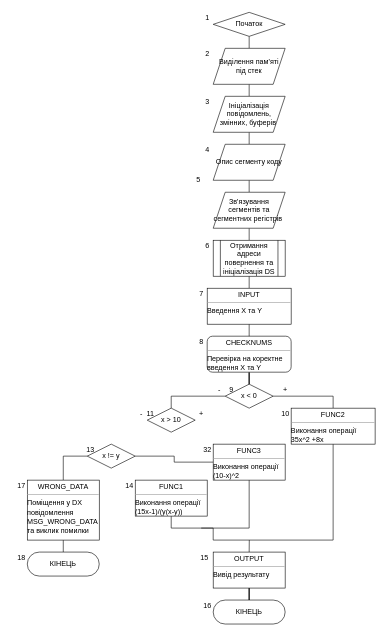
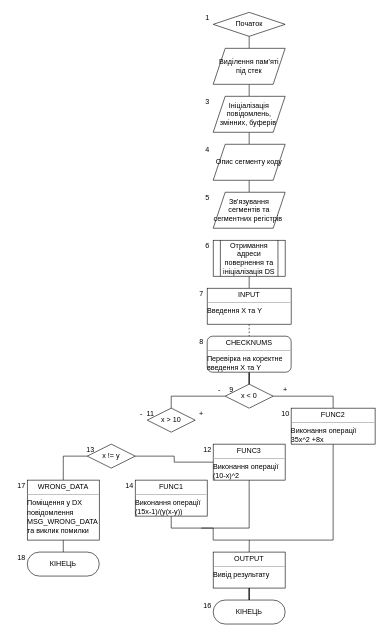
(207, 54) -> none
(198, 180) -> (207, 198)
(249, 234) -> none
(249, 330) -> (249, 330)
(208, 450) -> (208, 450)
(204, 558) -> none
